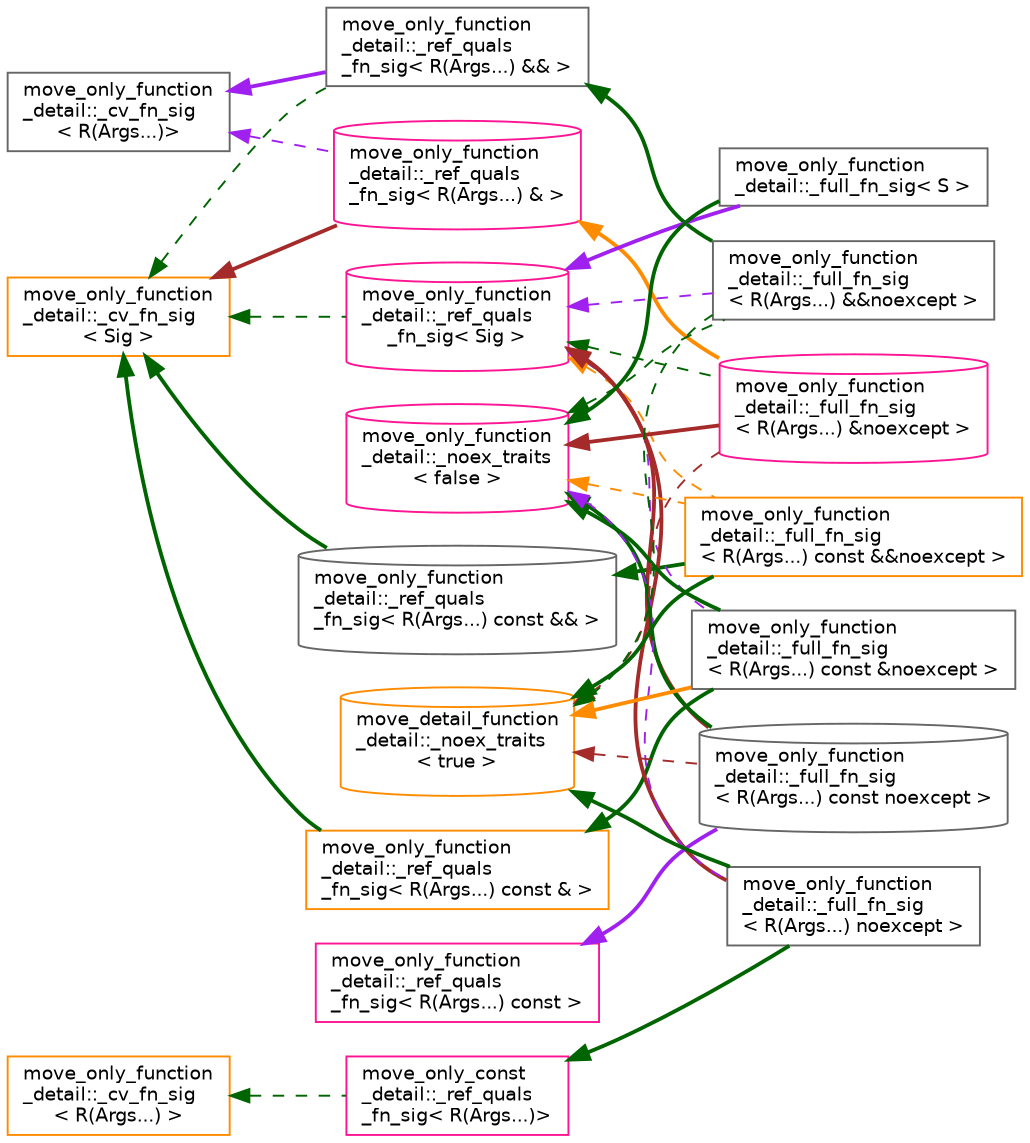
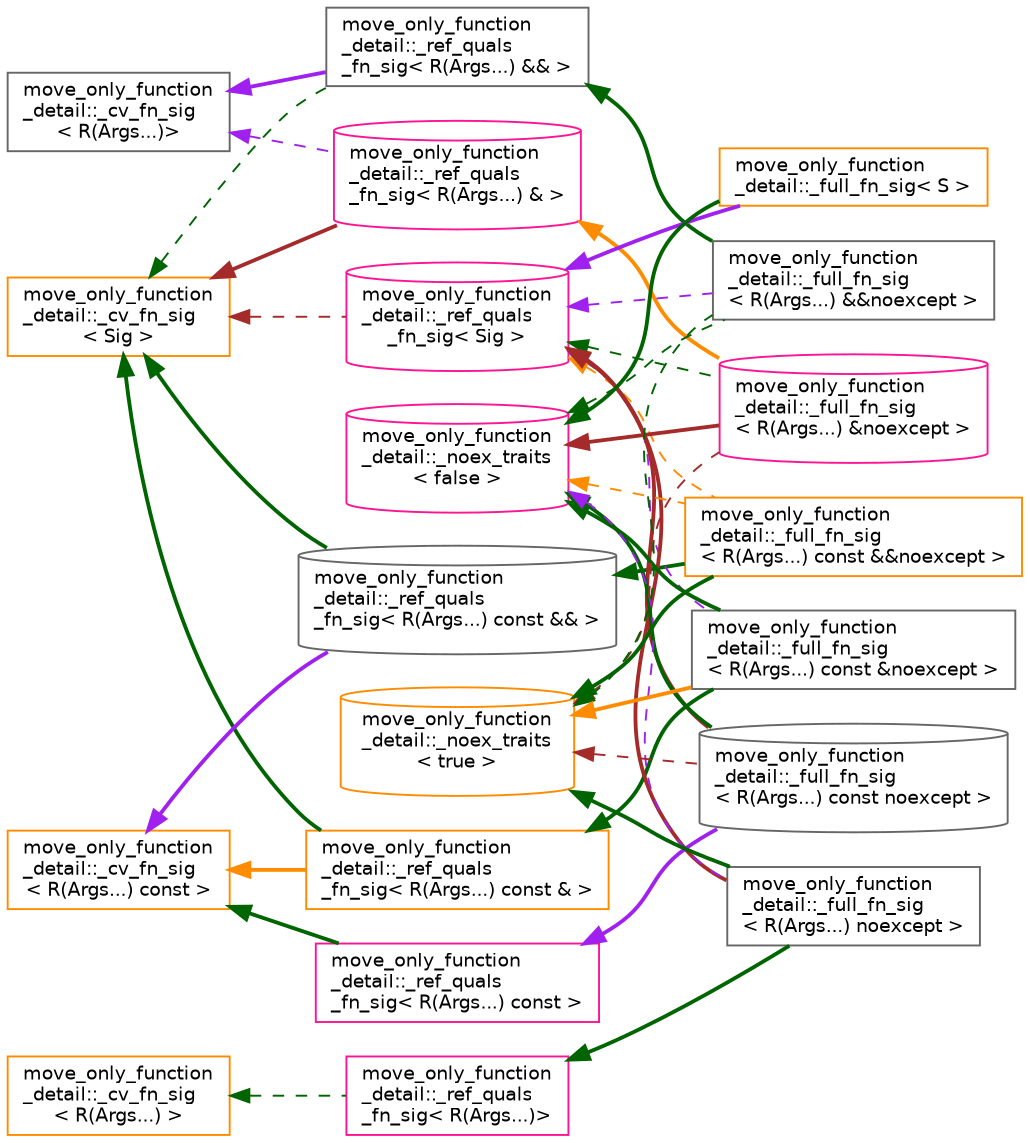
(854, 177) -> (854, 177)
(298, 317) -> (298, 317)
(457, 742) -> (457, 742)
none -> (119, 870)
(457, 1096) -> (457, 1096)
